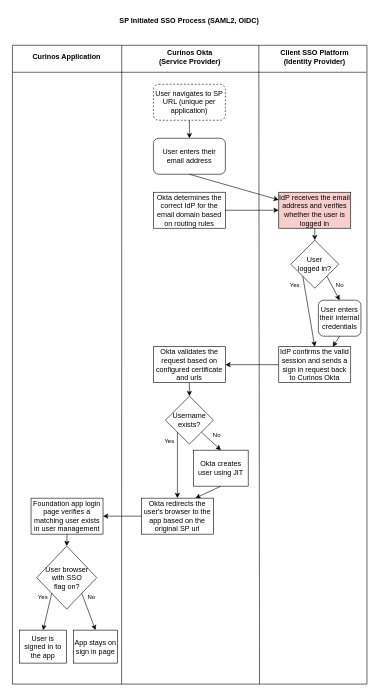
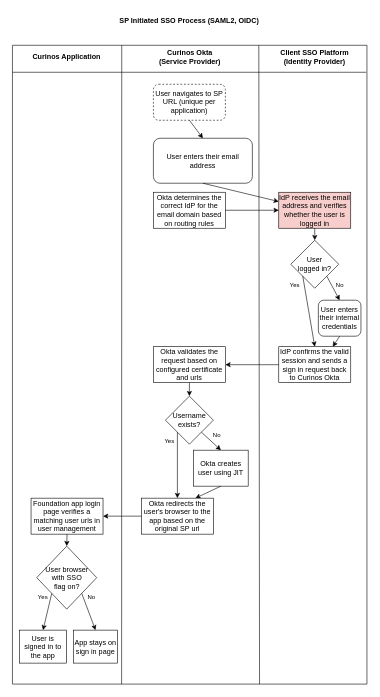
(189, 156) -> (203, 161)
(67, 516) -> (67, 516)
